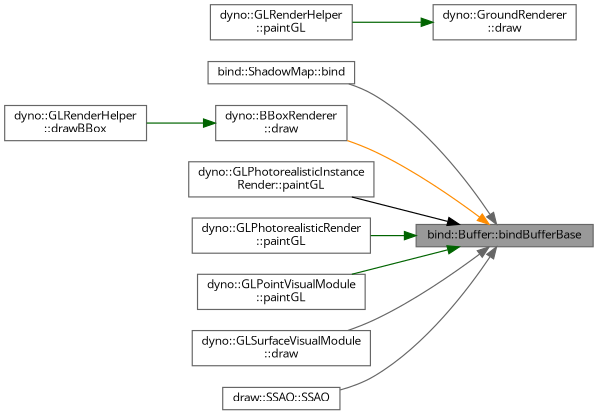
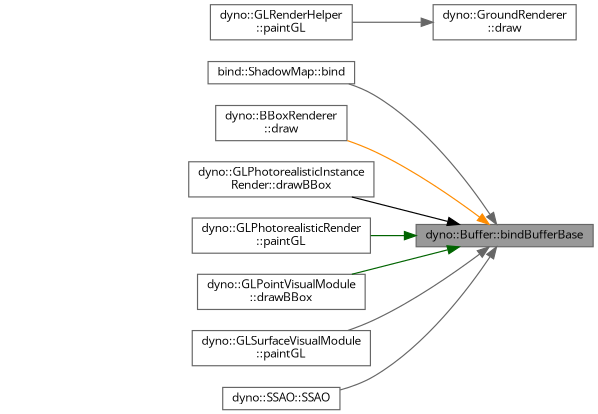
(387, 22) -> (387, 22)
(76, 123) -> none
(281, 179) -> (281, 179)
(505, 236) -> (505, 236)
(281, 292) -> (281, 292)
(281, 348) -> (281, 348)
(281, 399) -> (281, 399)
